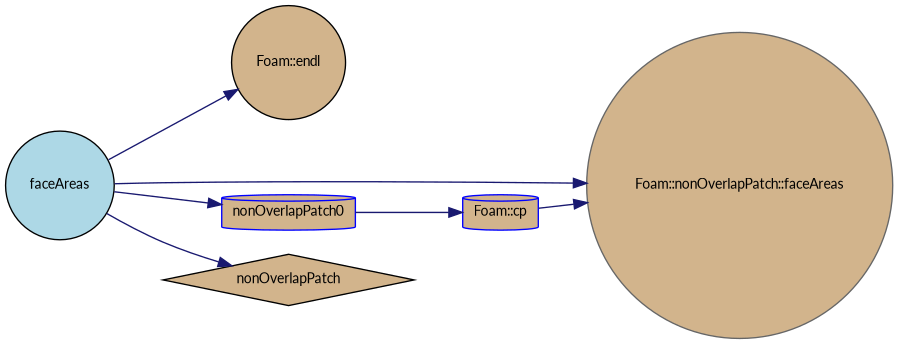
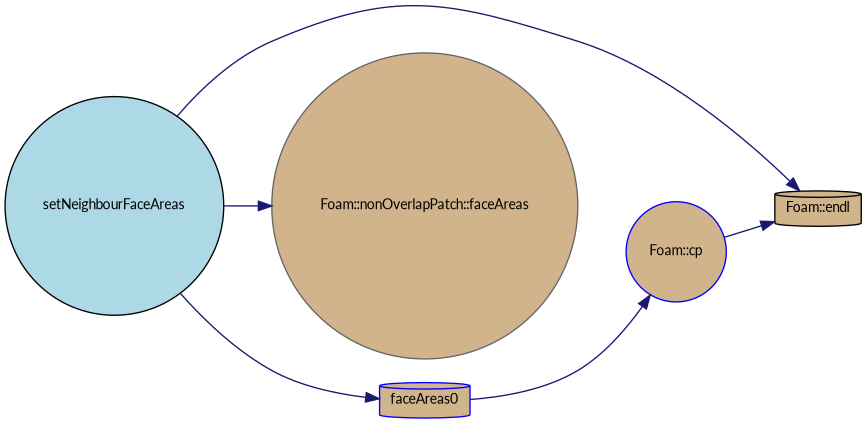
(289, 63) -> (818, 209)
(60, 185) -> (114, 206)
(556, 206) -> (743, 232)
(289, 212) -> (425, 400)
(500, 212) -> (676, 252)
(289, 280) -> none
